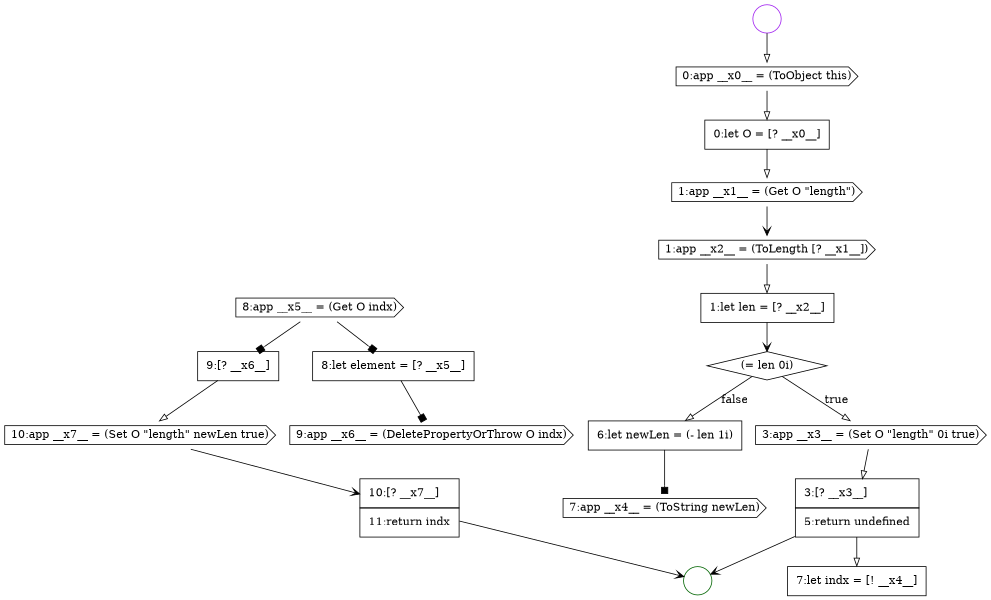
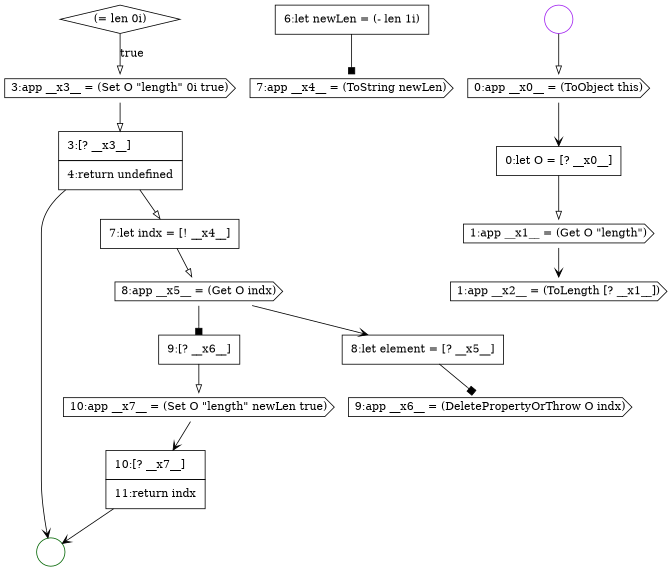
(767, 101) -> (559, 120)
none -> (182, 259)
(767, 308) -> none
(353, 334) -> (306, 319)
(722, 396) -> none
(857, 522) -> (120, 175)
